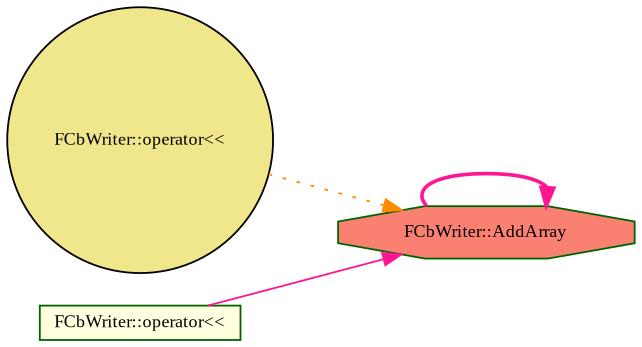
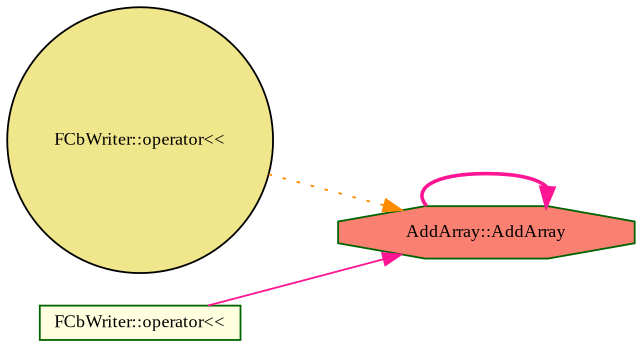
(486, 232) -> (486, 232)
